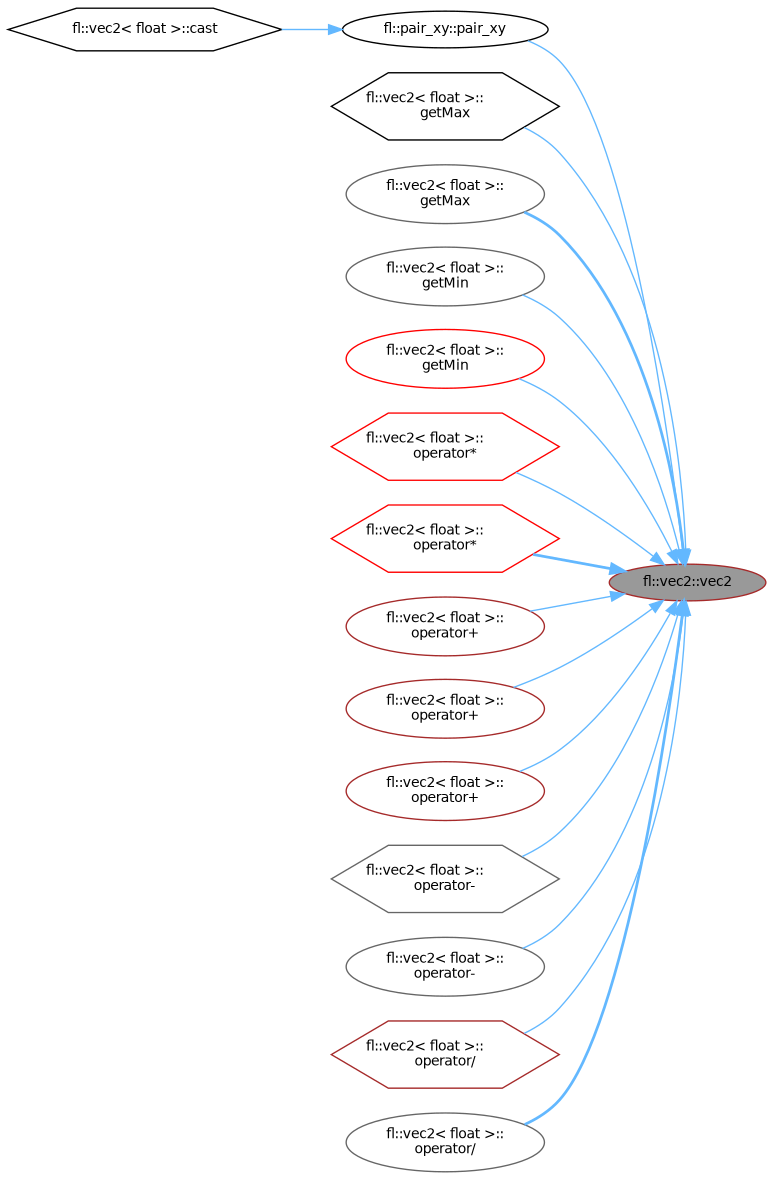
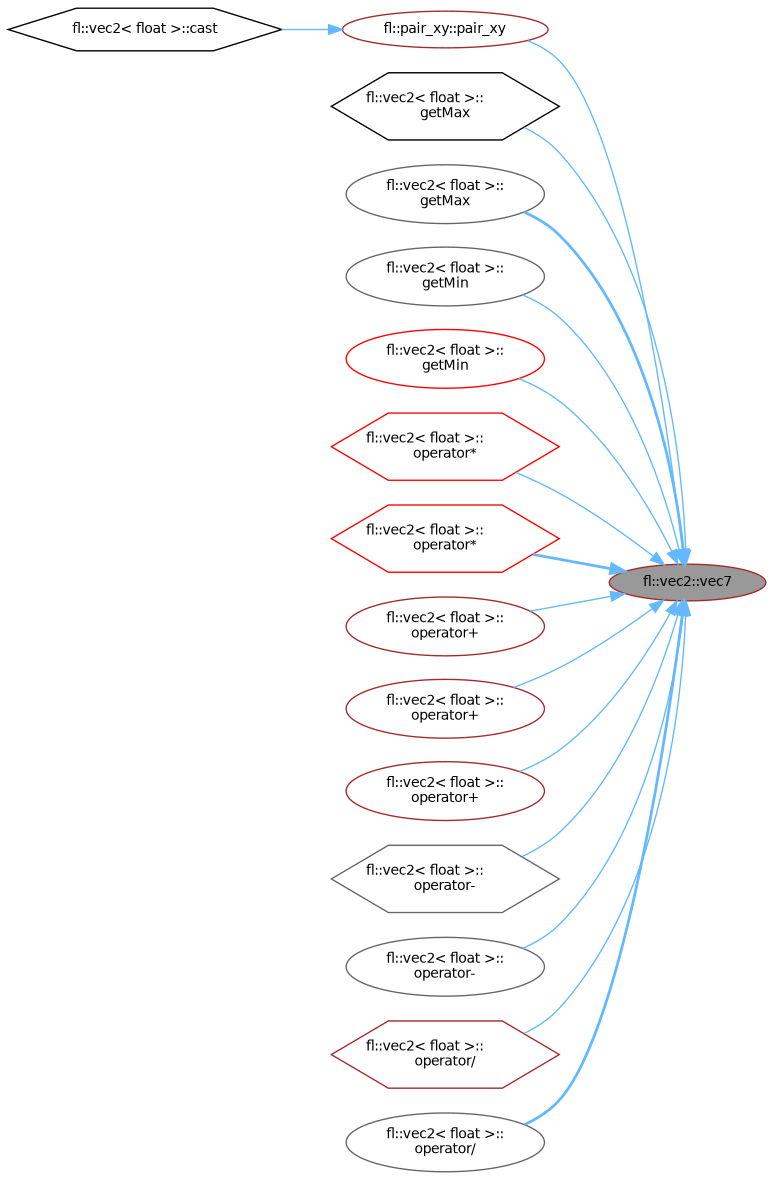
(445, 30) -> (445, 30)
(688, 583) -> (688, 583)
